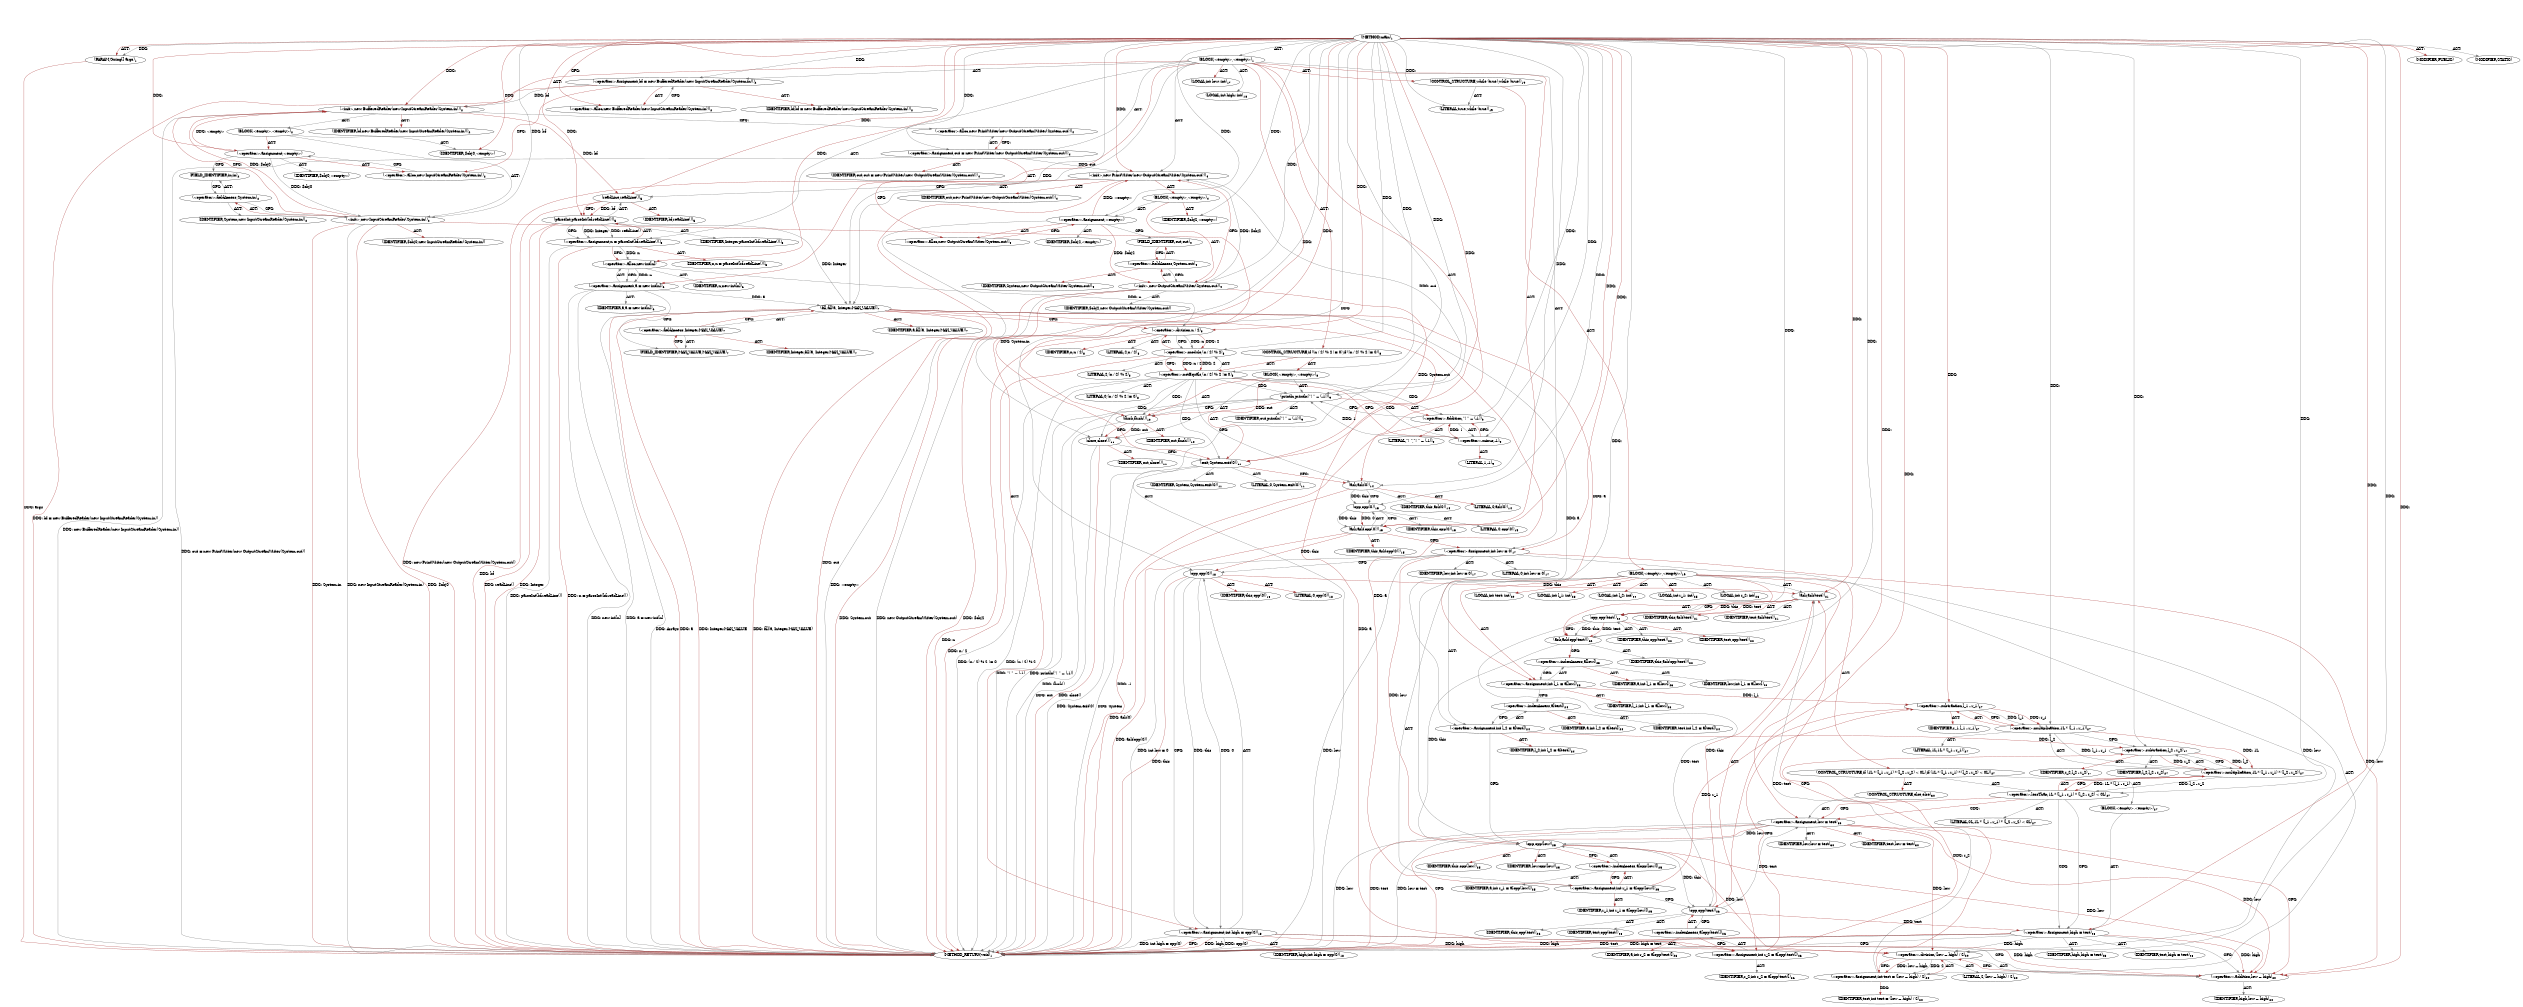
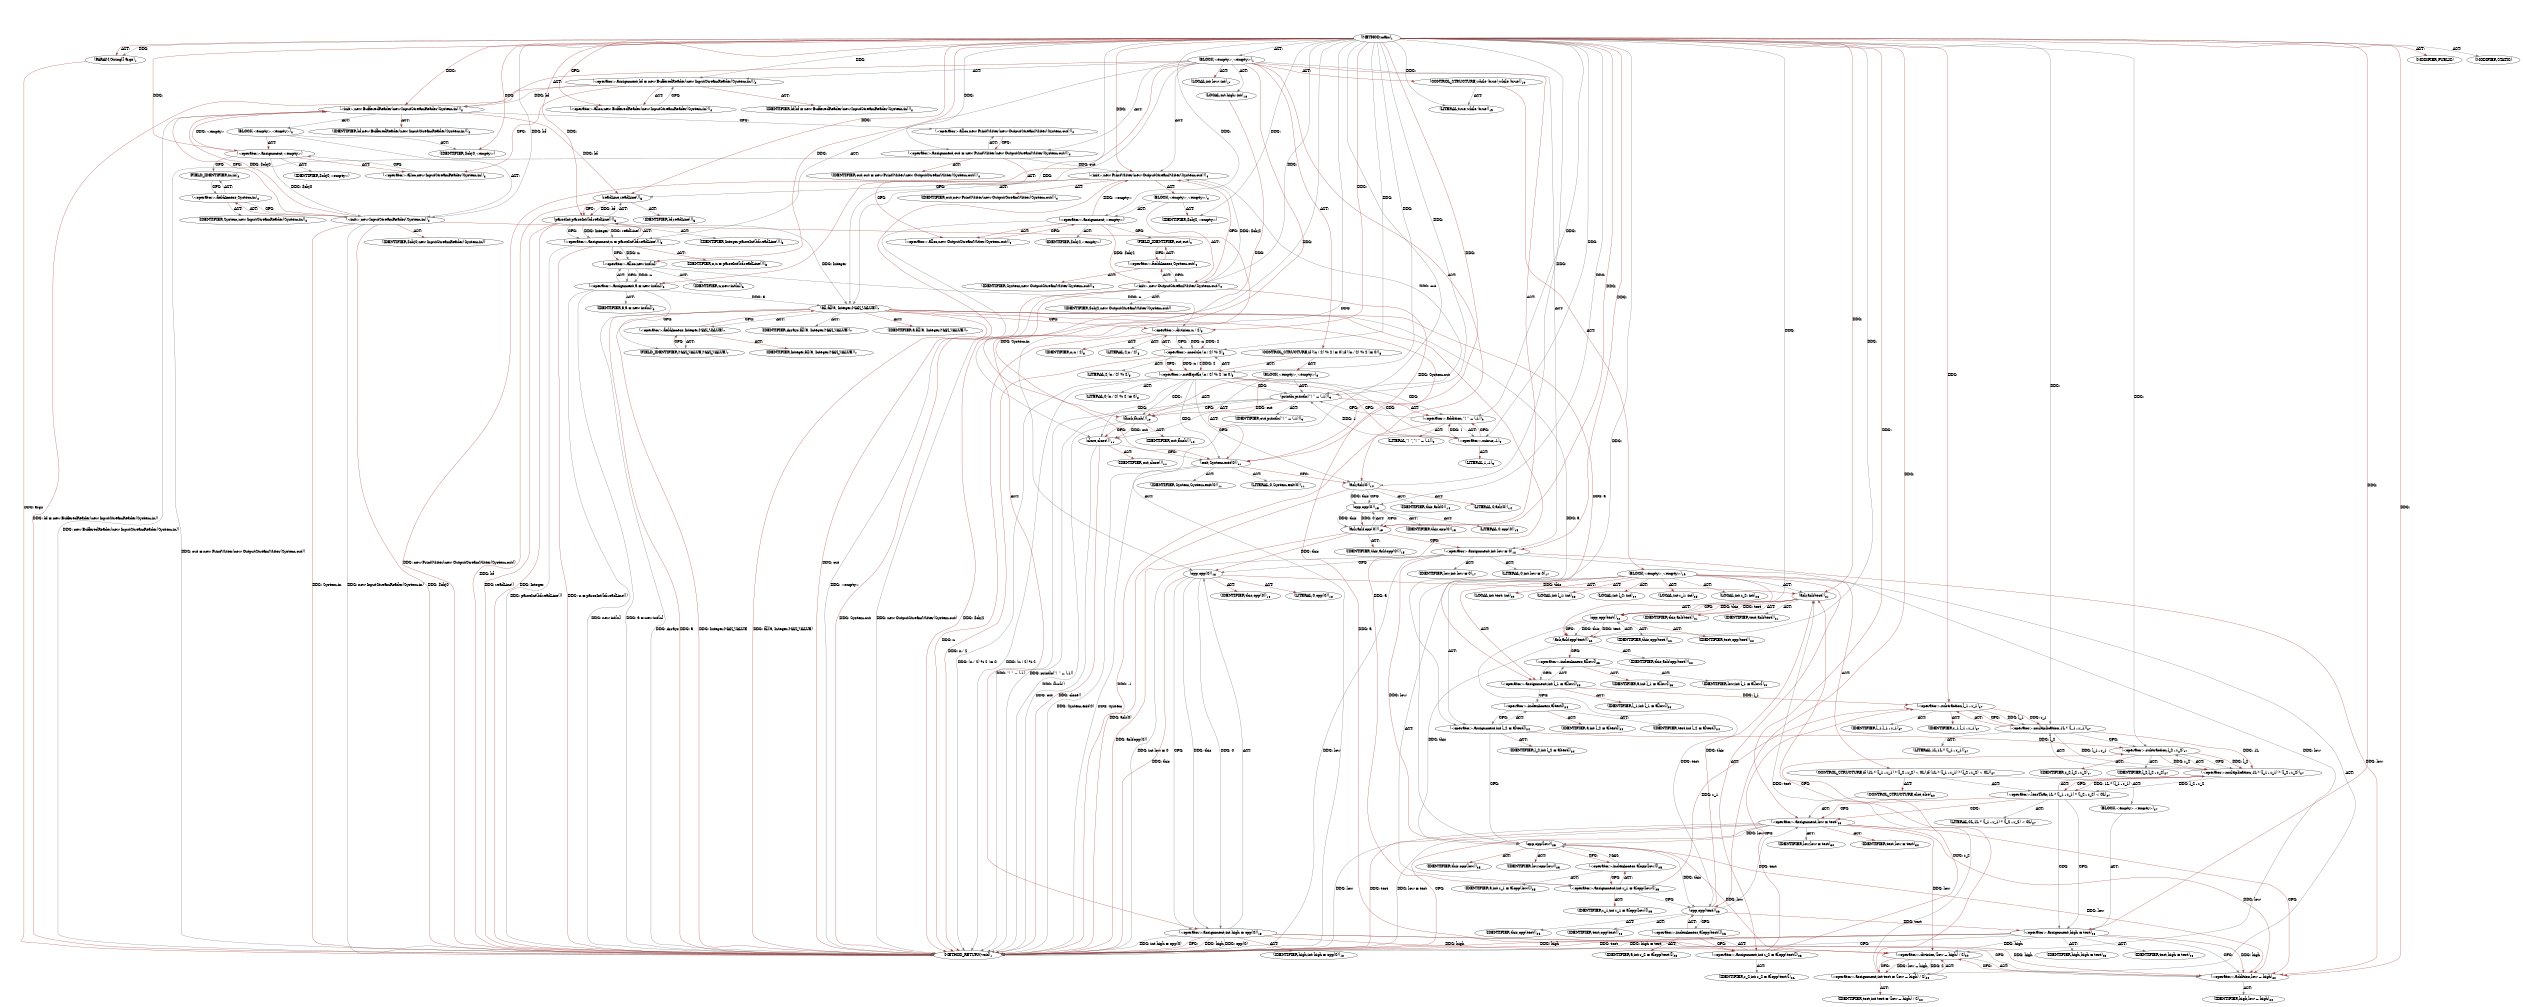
(2300, 76) -> none
(2385, 158) -> none
(1266, 307) -> (1133, 316)
none -> (807, 331)
(1514, 551) -> (1514, 551)
none -> (1877, 729)
(1614, 856) -> (1614, 856)
(1990, 977) -> none
(1885, 988) -> (1885, 988)
